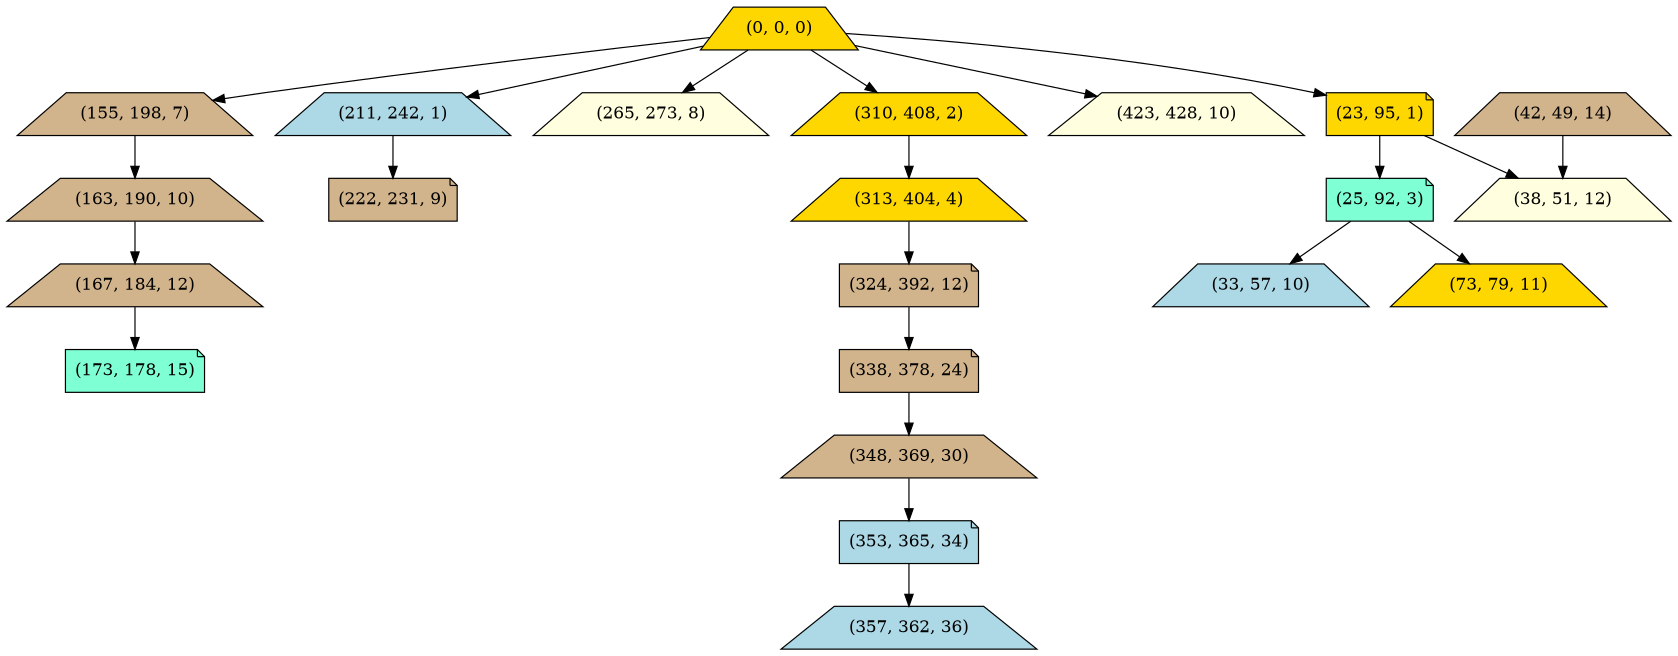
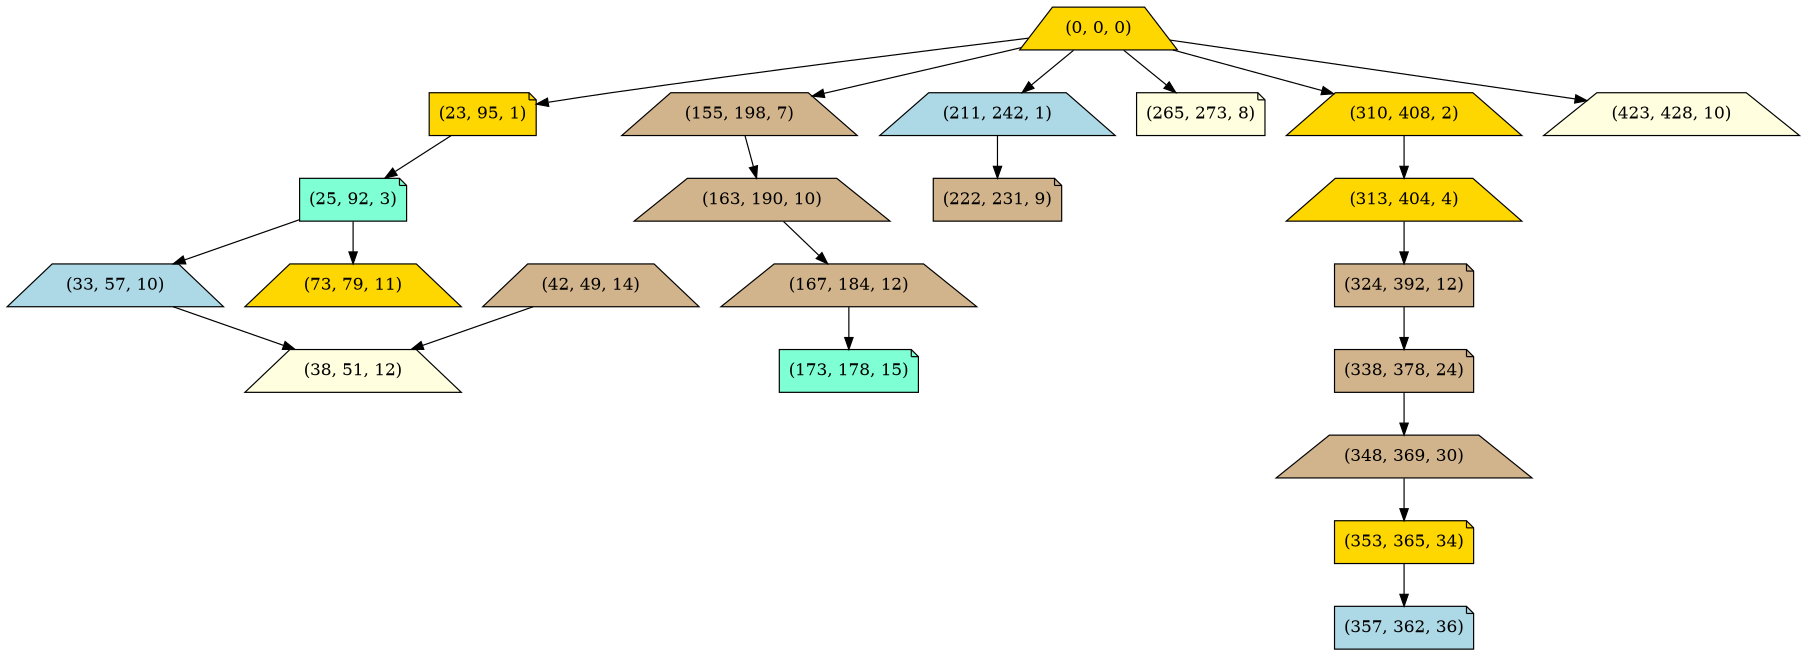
(651, 114) -> (1201, 114)
(1466, 154) -> (228, 326)
(909, 542) -> (1404, 542)
(909, 628) -> (1404, 628)
